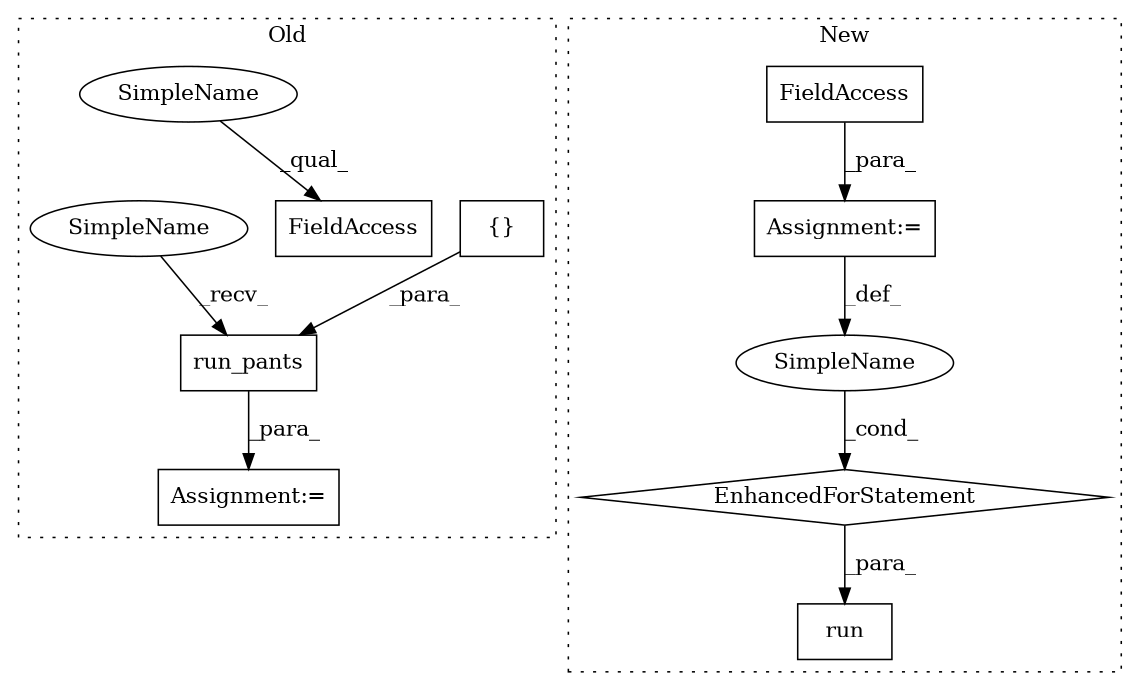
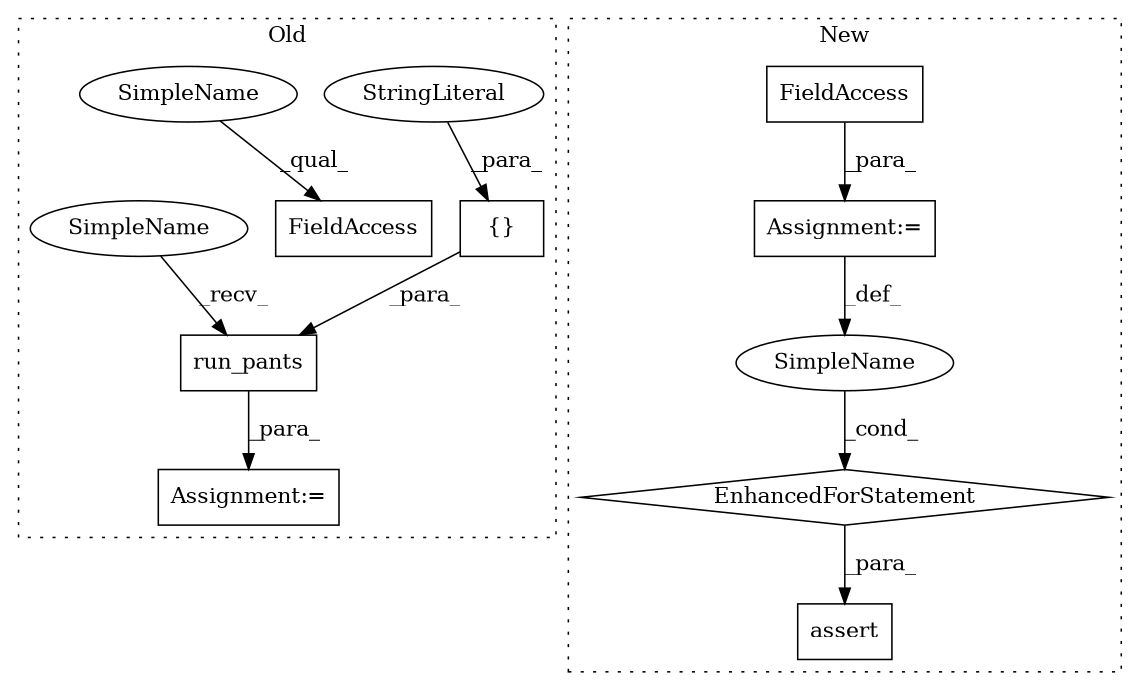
none -> (434, 94)
(845, 632) -> (845, 632)
